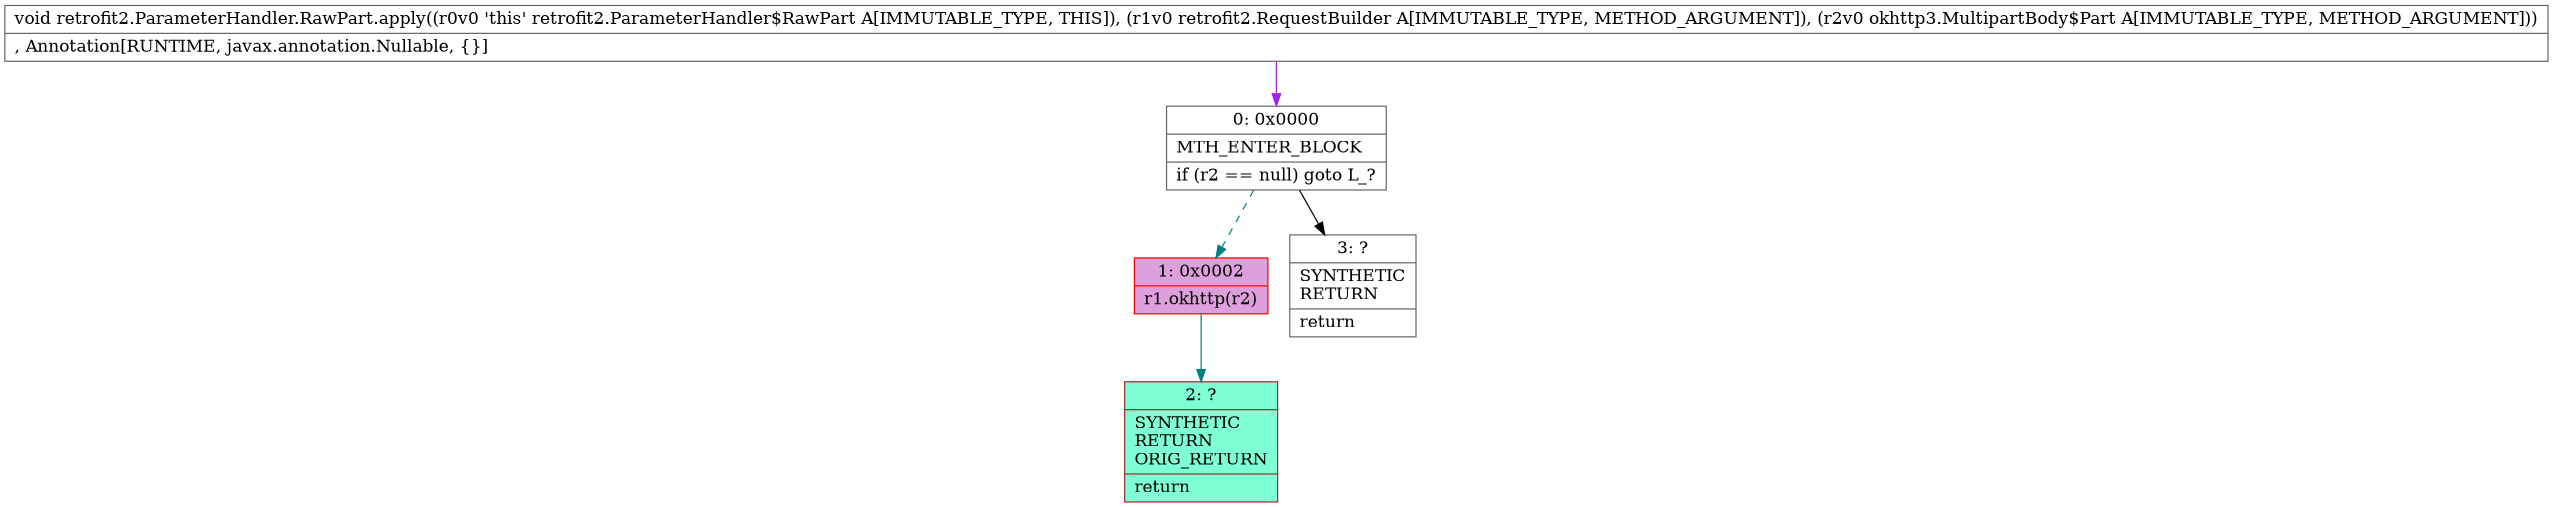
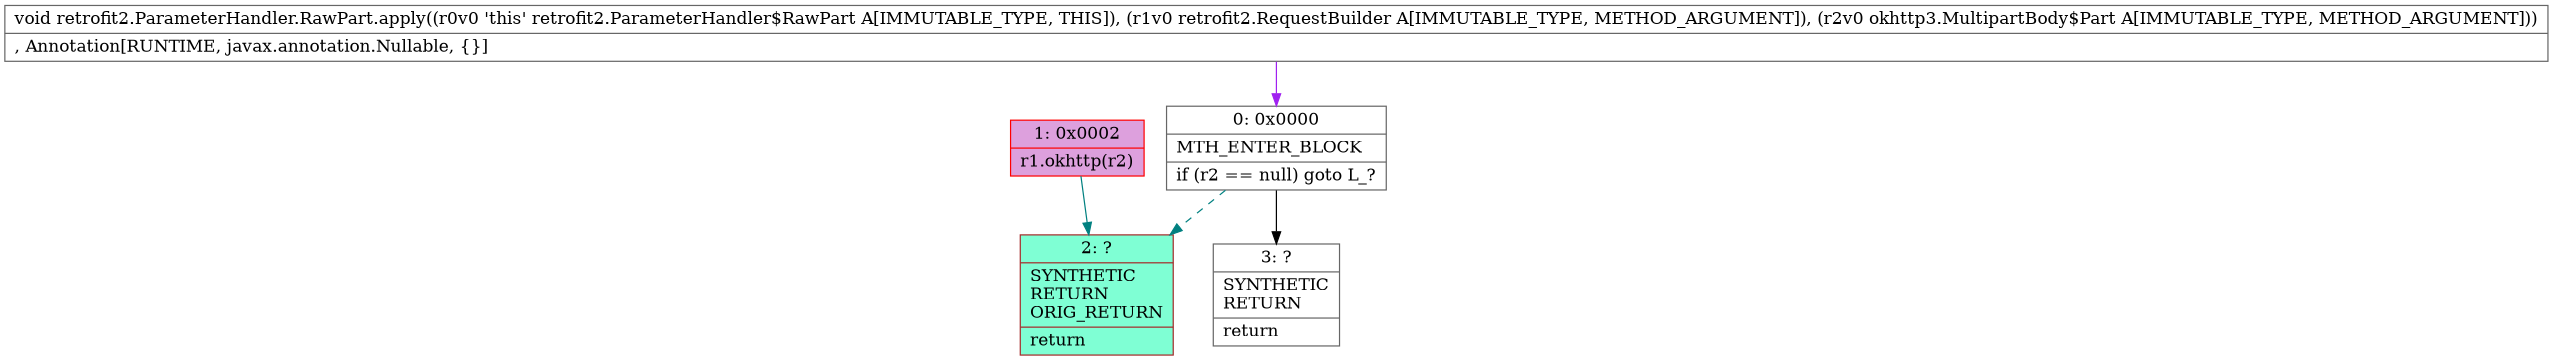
(1238, 219) -> (1203, 209)
